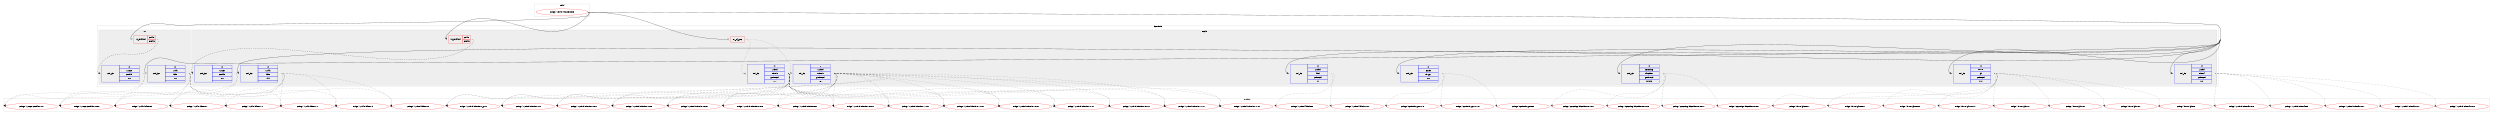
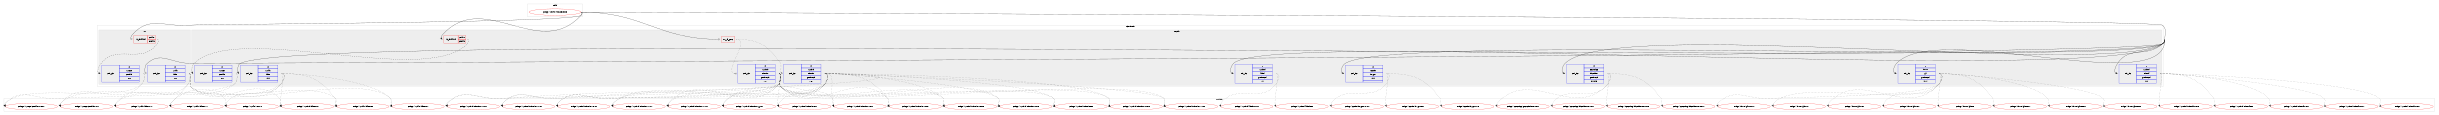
(363, 107) -> (252, 107)
(529, 107) -> (805, 107)
(1026, 107) -> none
(1744, 107) -> (1523, 107)
